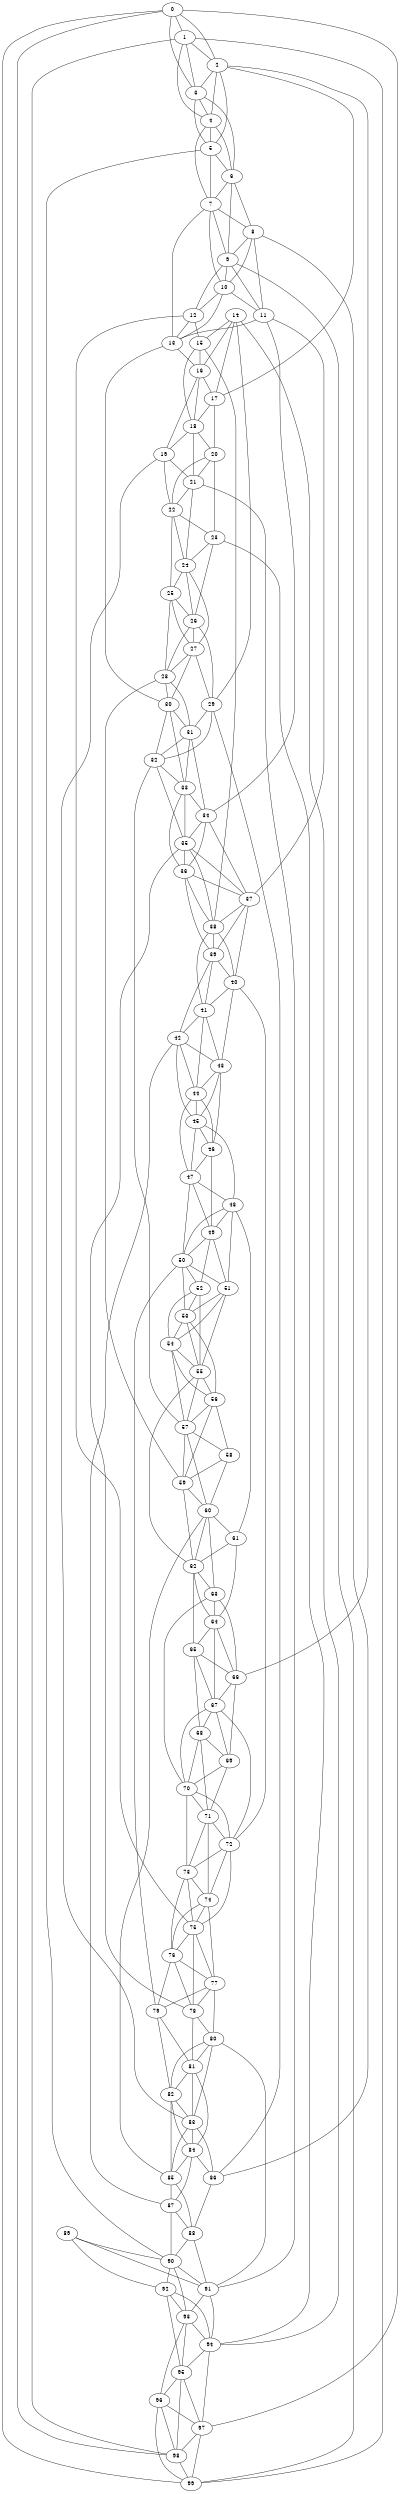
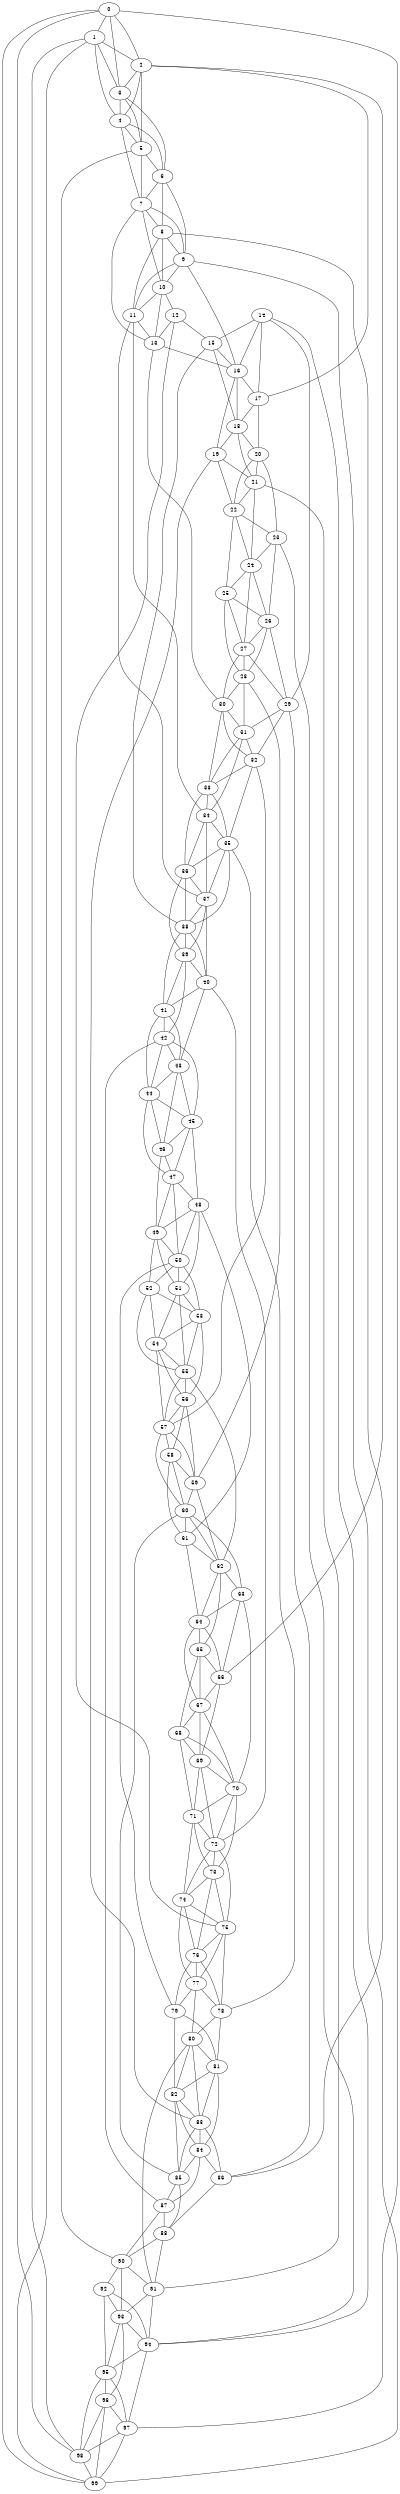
(207, 286) -> (215, 314)
none -> (168, 1499)
(251, 1771) -> (207, 1803)
(67, 2234) -> none
